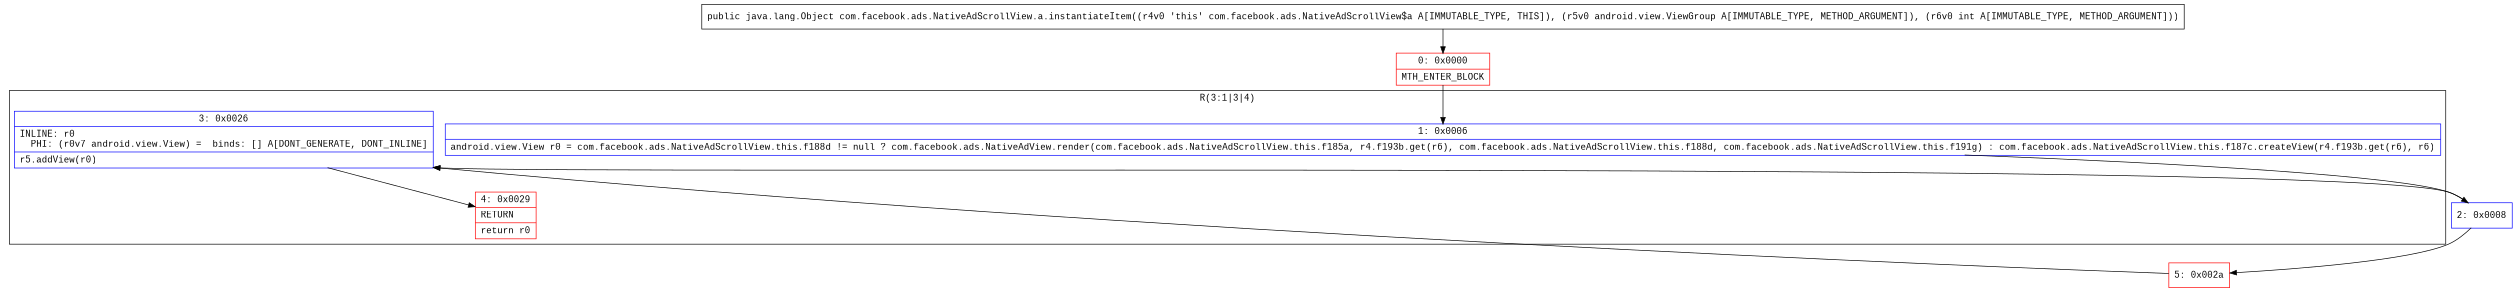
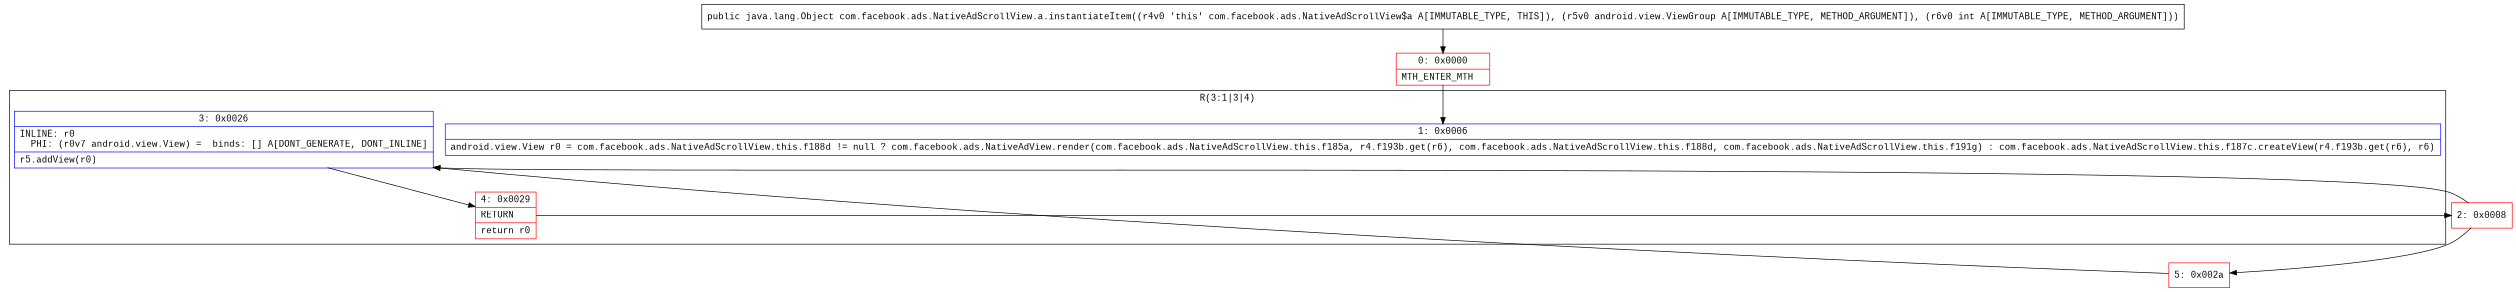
(1443, 77) -> (1438, 77)
(2215, 167) -> (1490, 215)
(2482, 215) -> (2482, 215)
